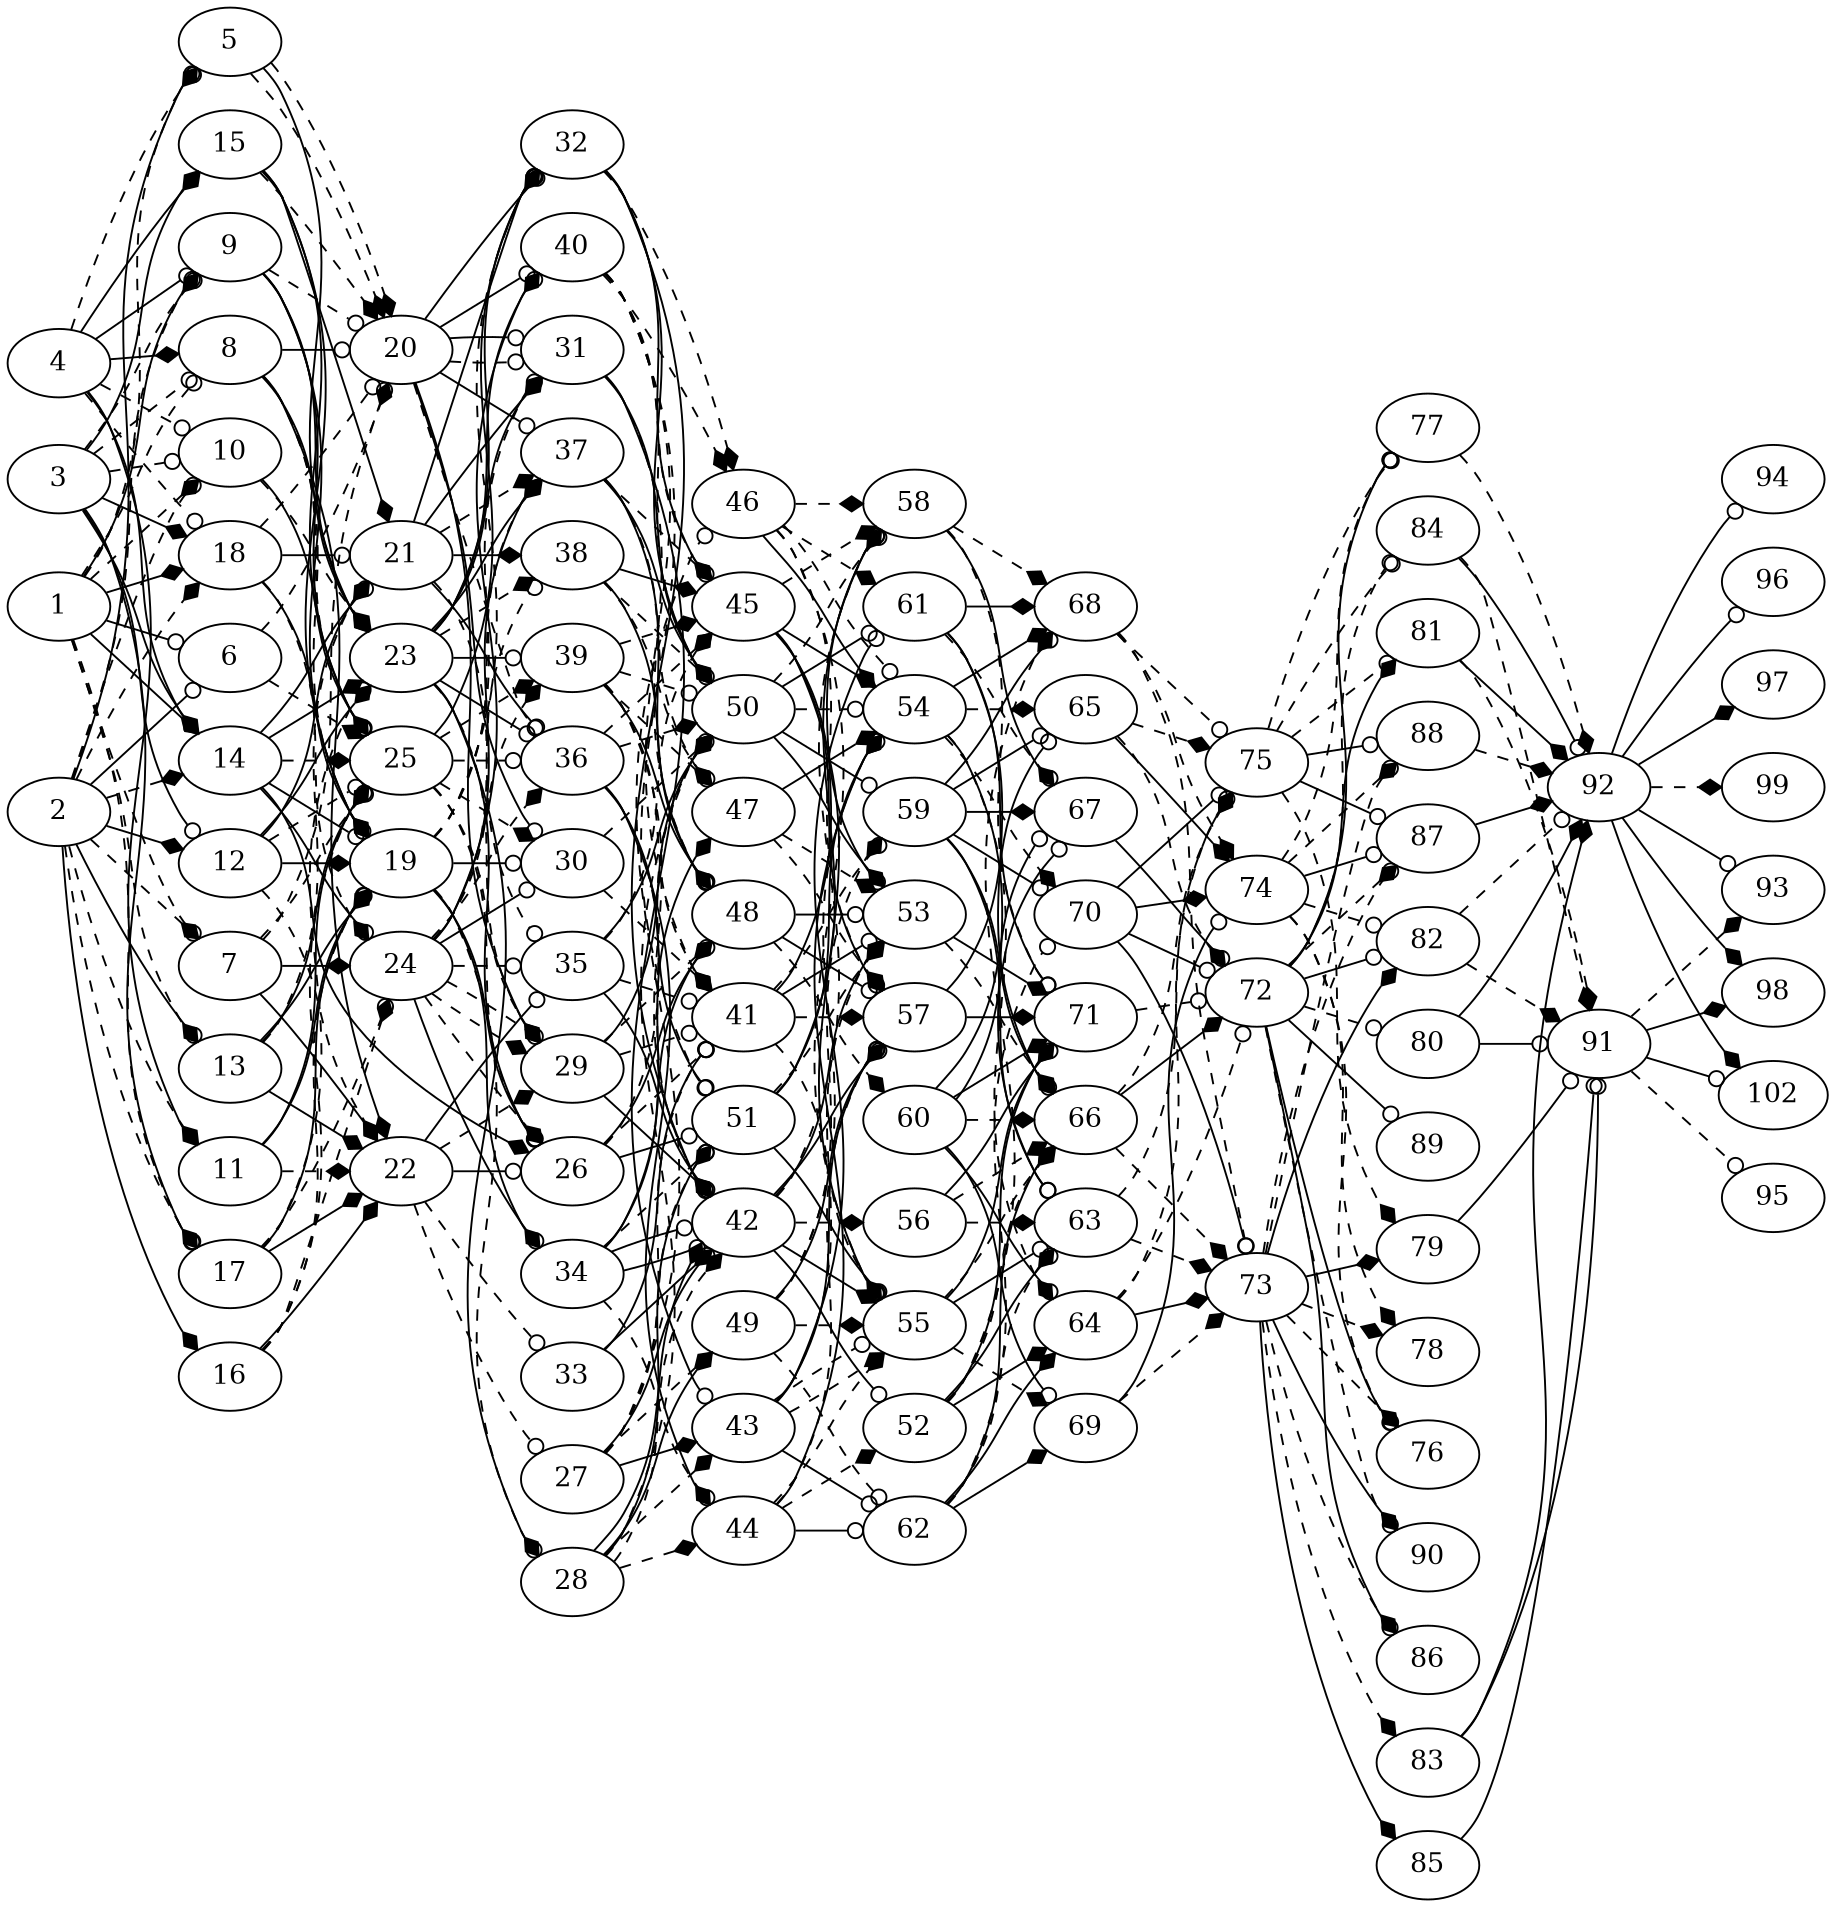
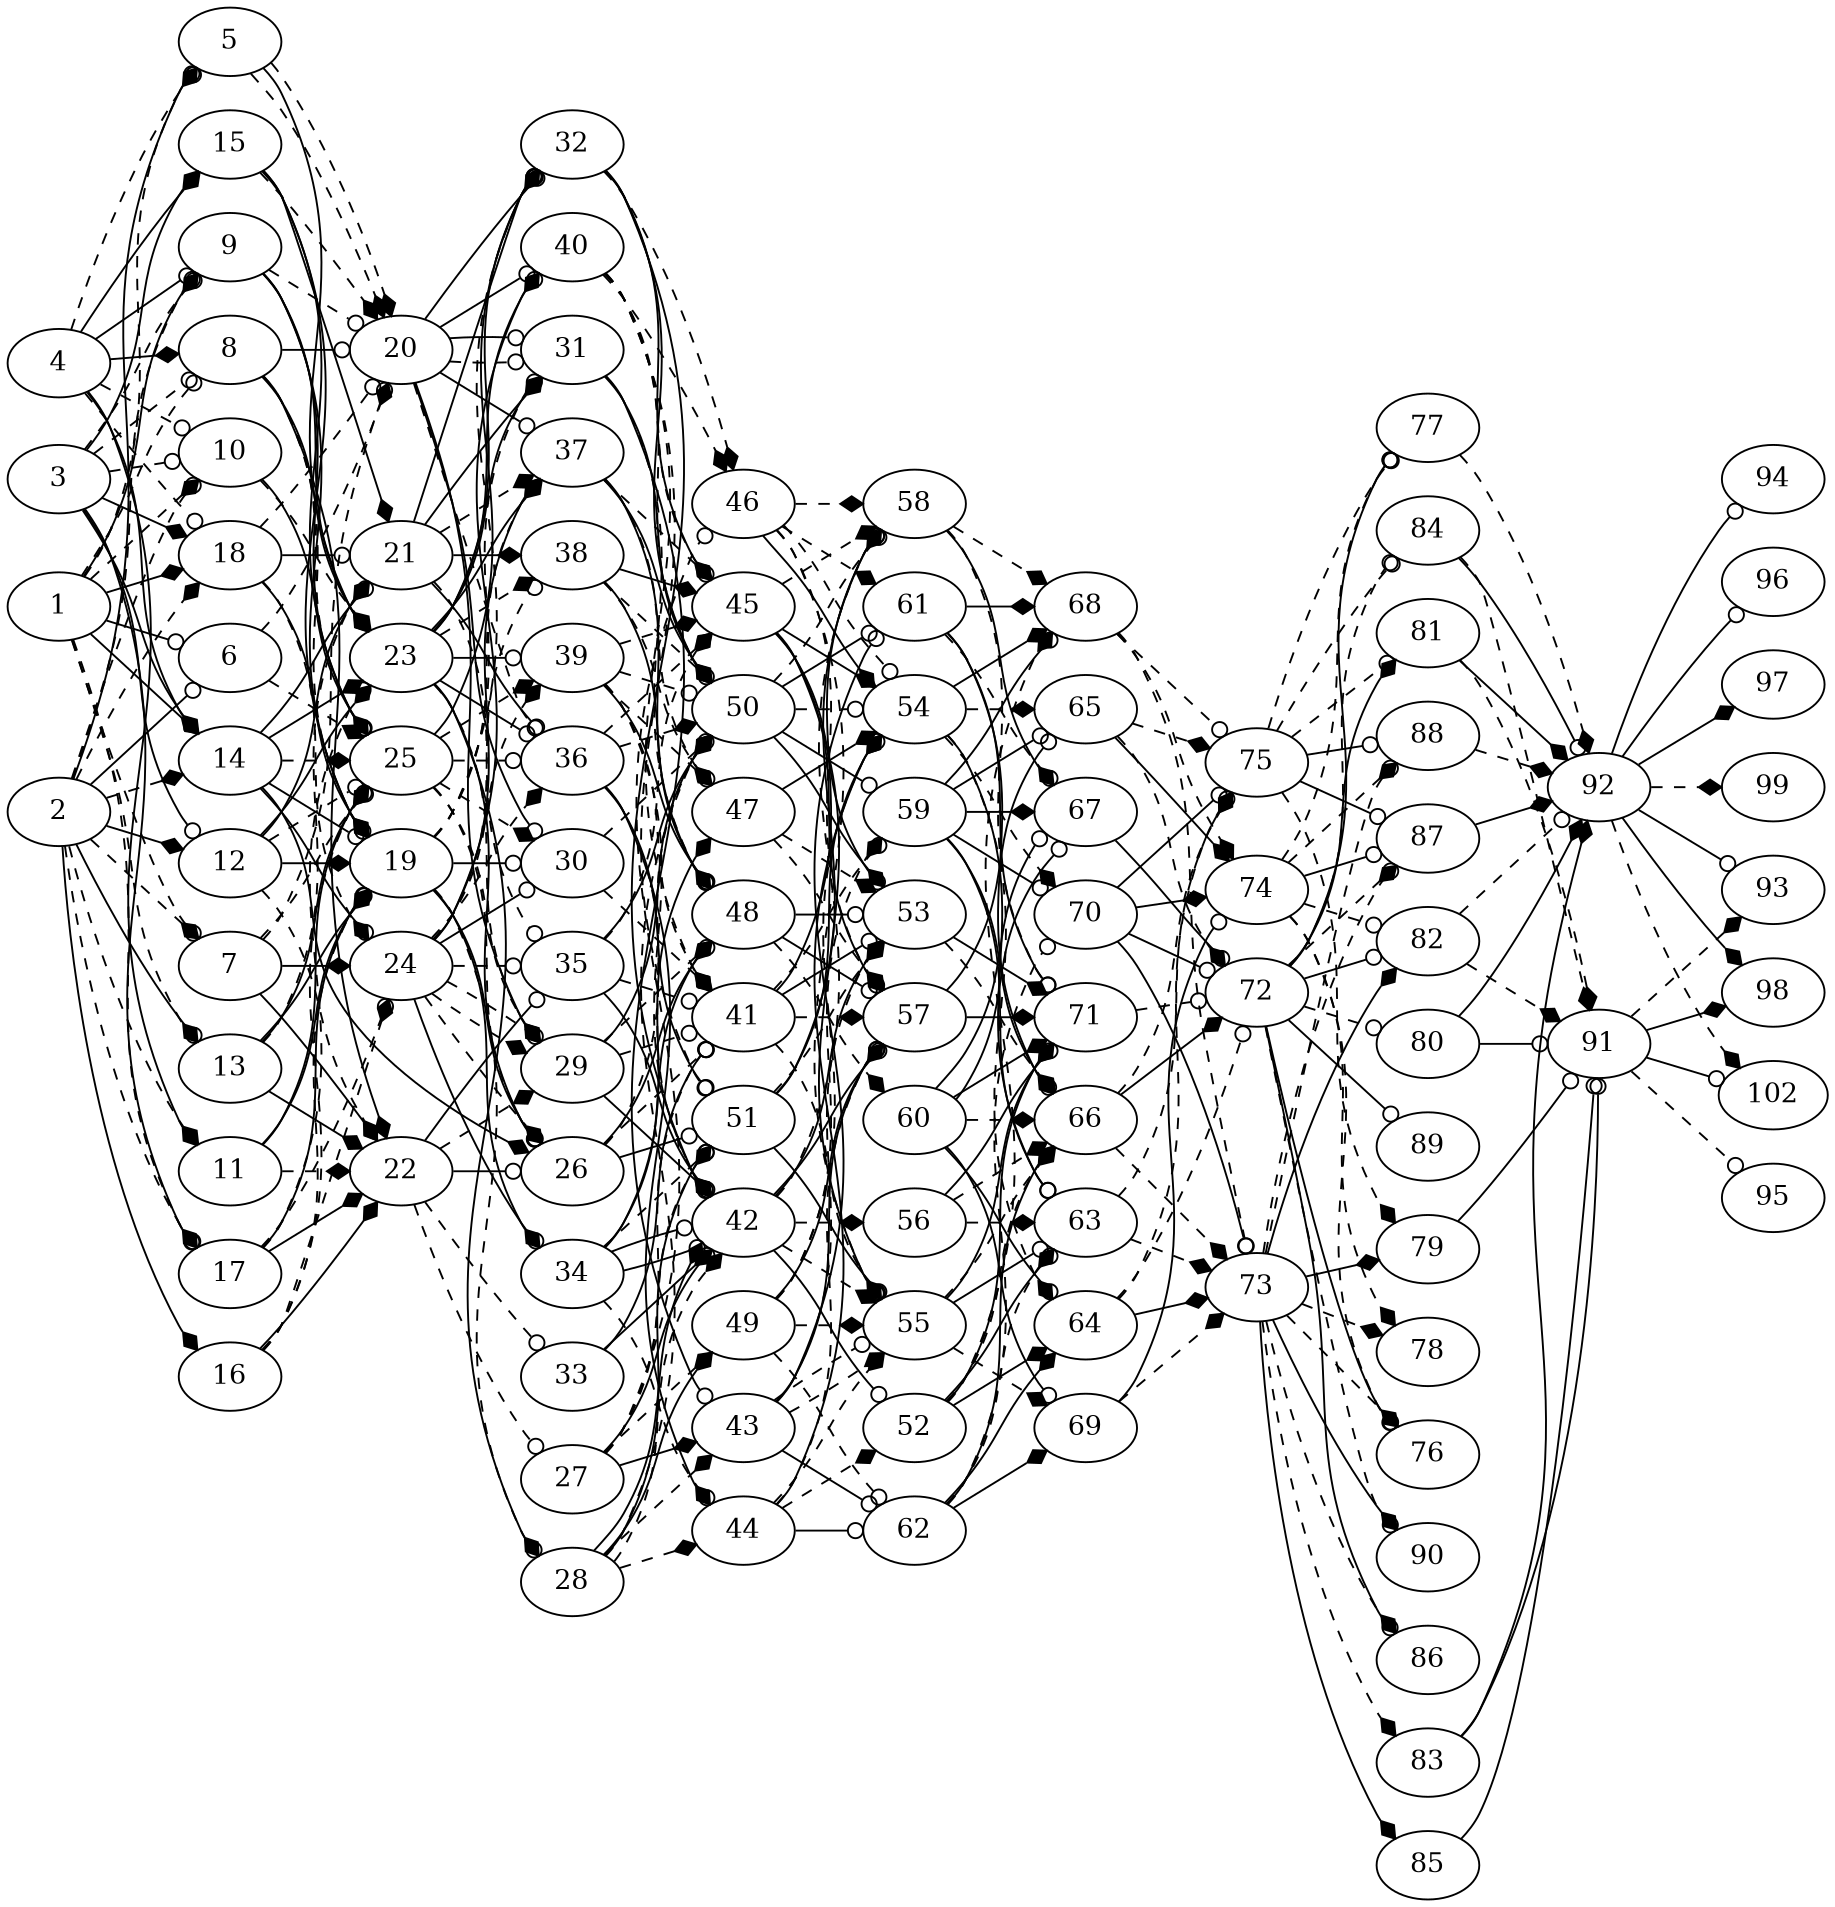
(1660, 940) -> (1660, 940)
(815, 1266) -> (815, 1266)
